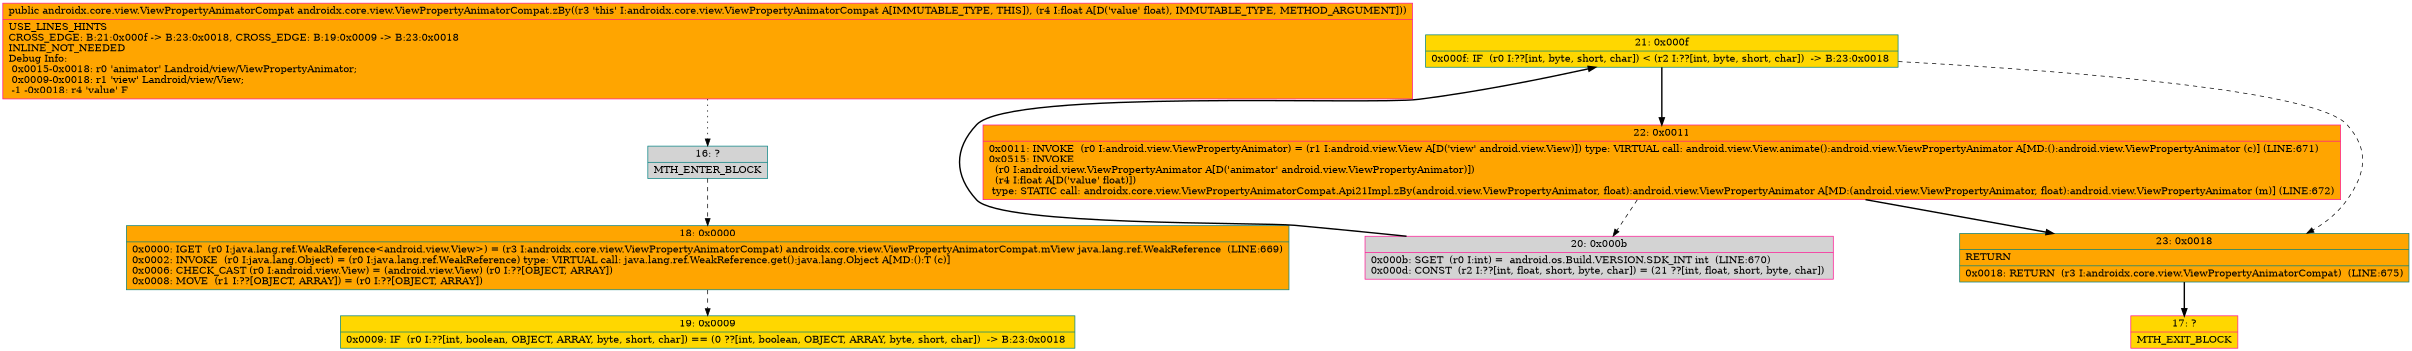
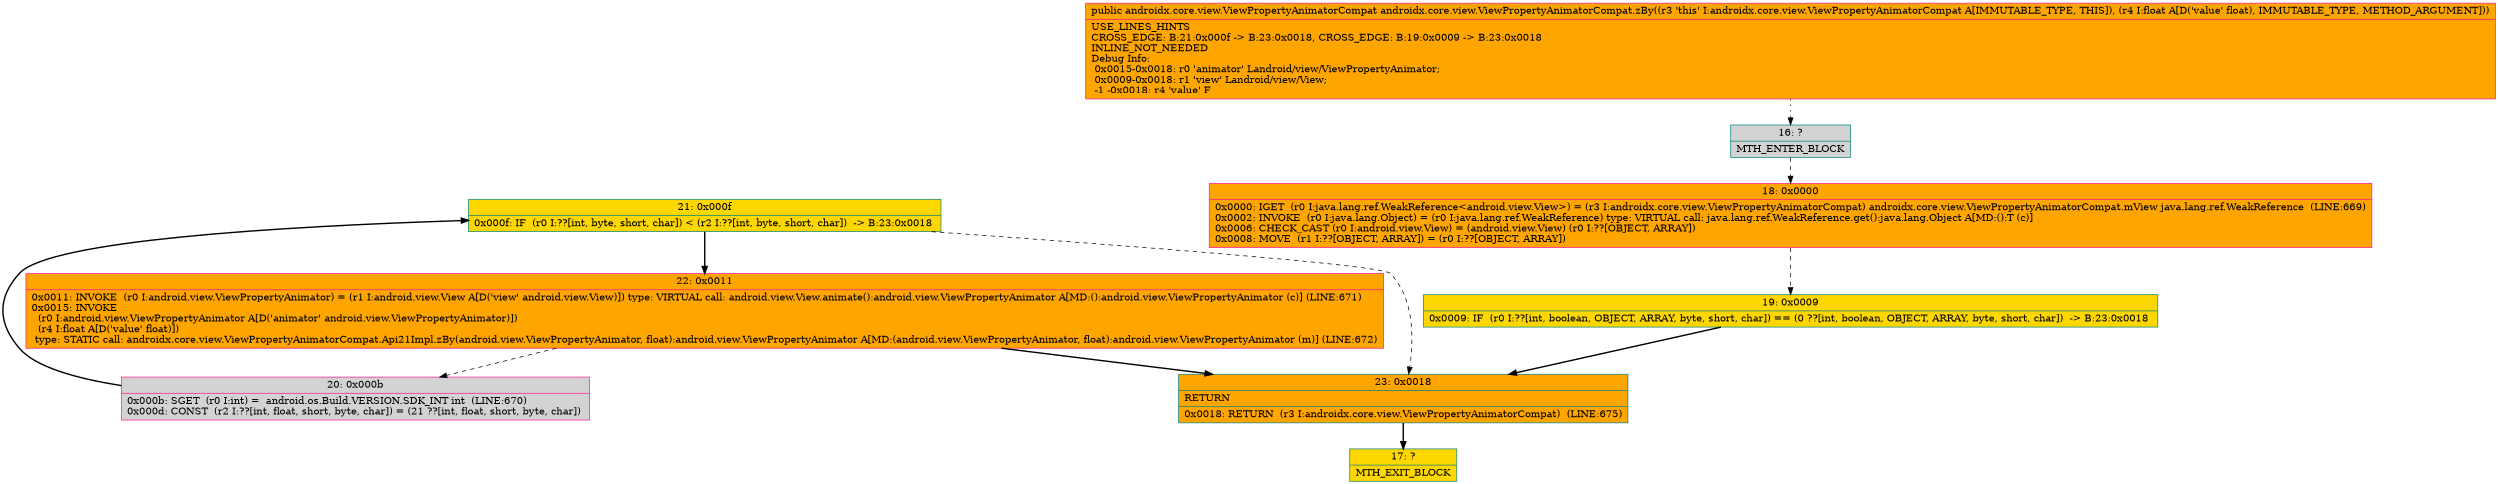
(1035, 159) -> (78, 308)
(708, 258) -> (1791, 215)
(2184, 332) -> (1403, 465)
none -> (1619, 350)
